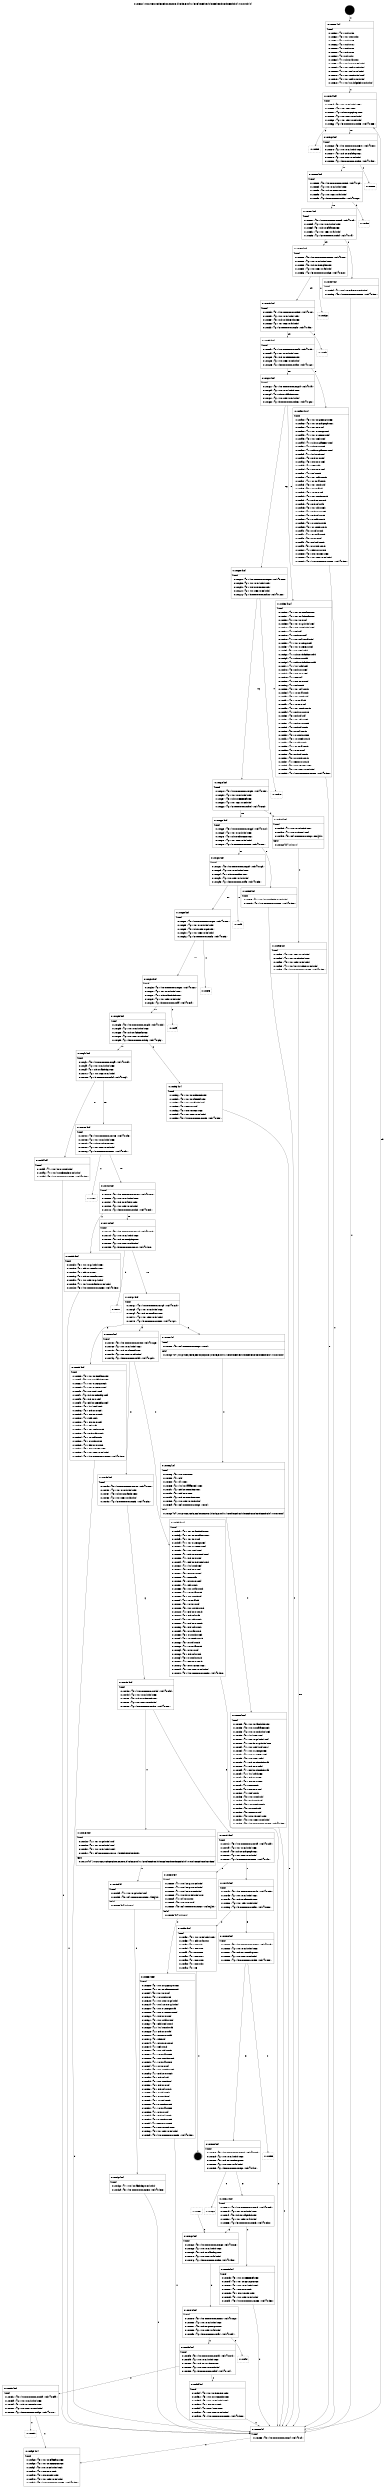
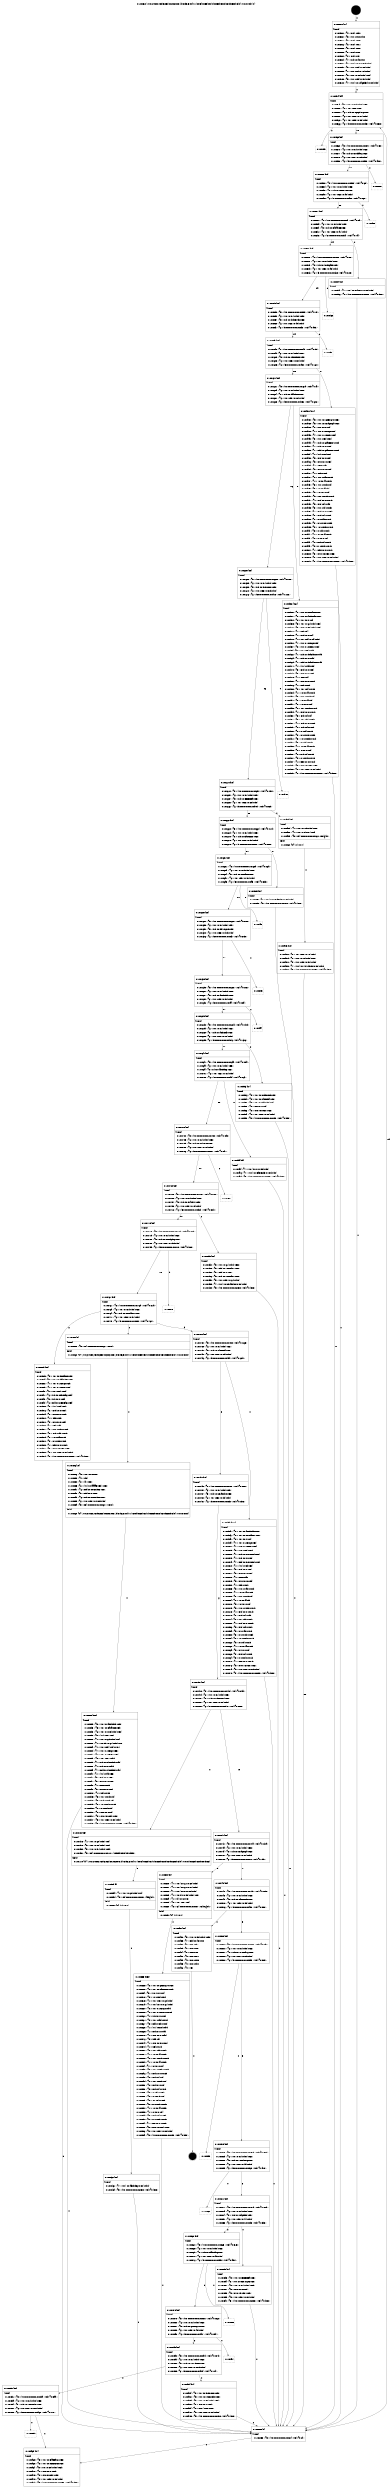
(201, 2223) -> (208, 2296)
